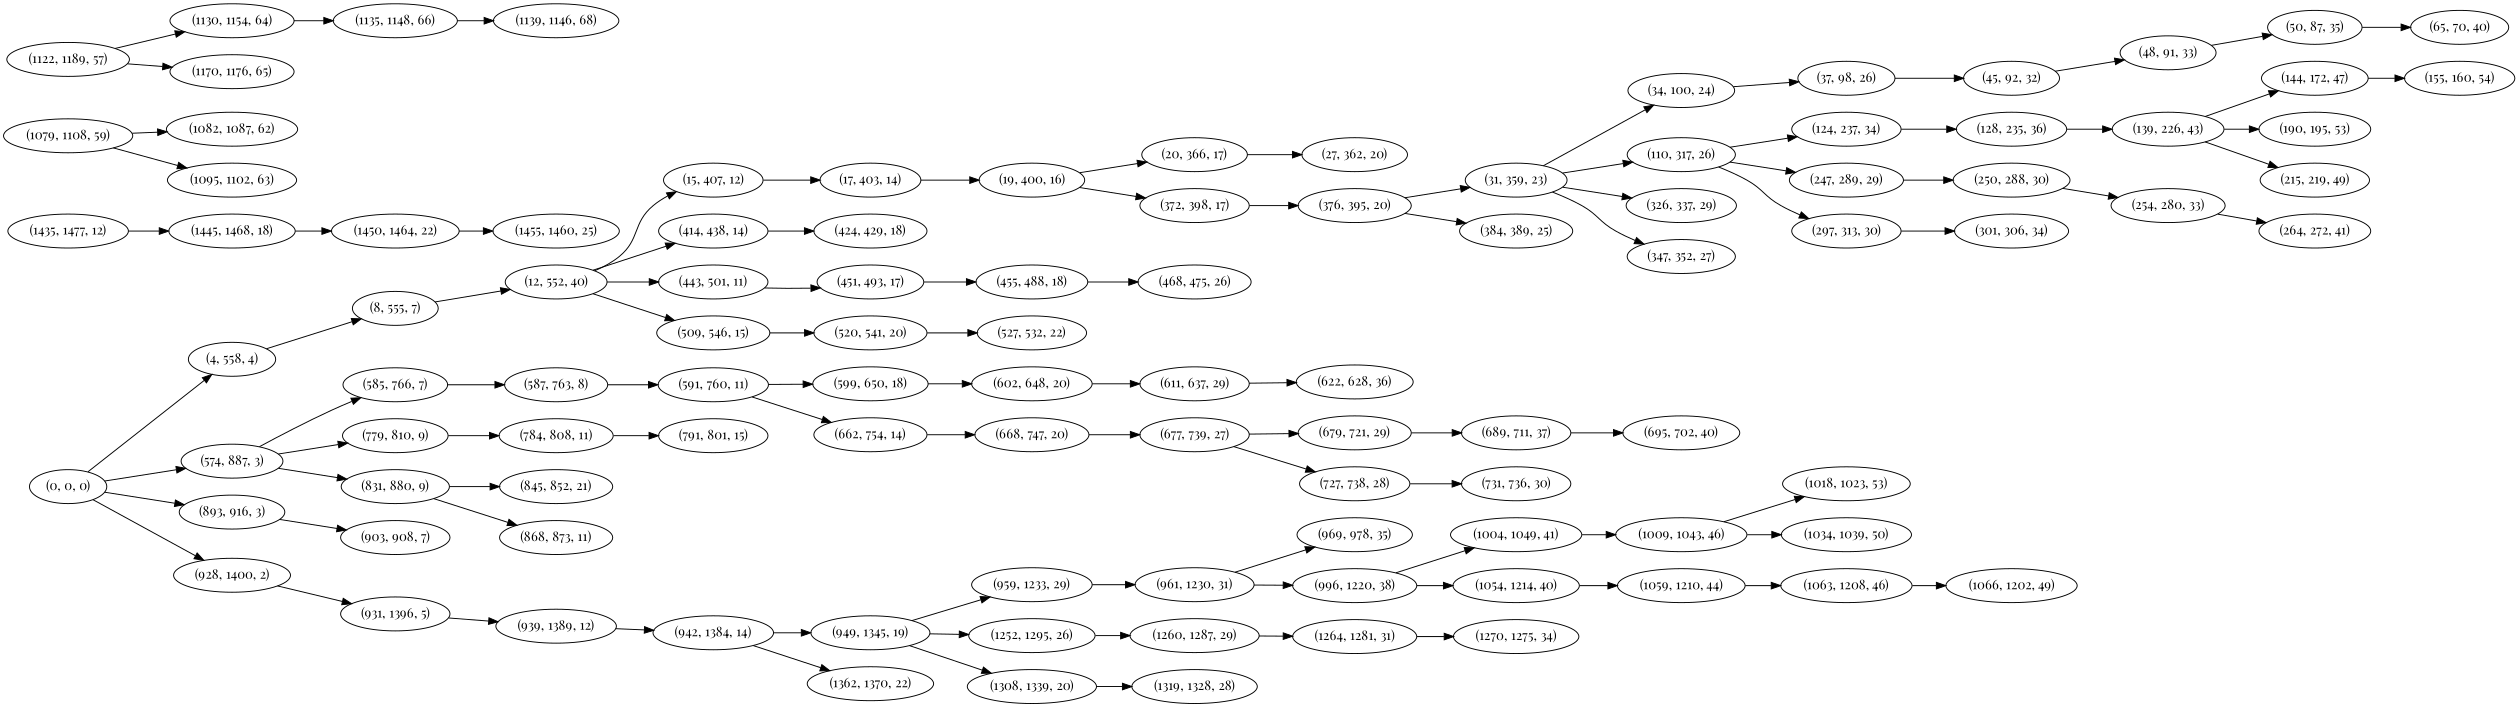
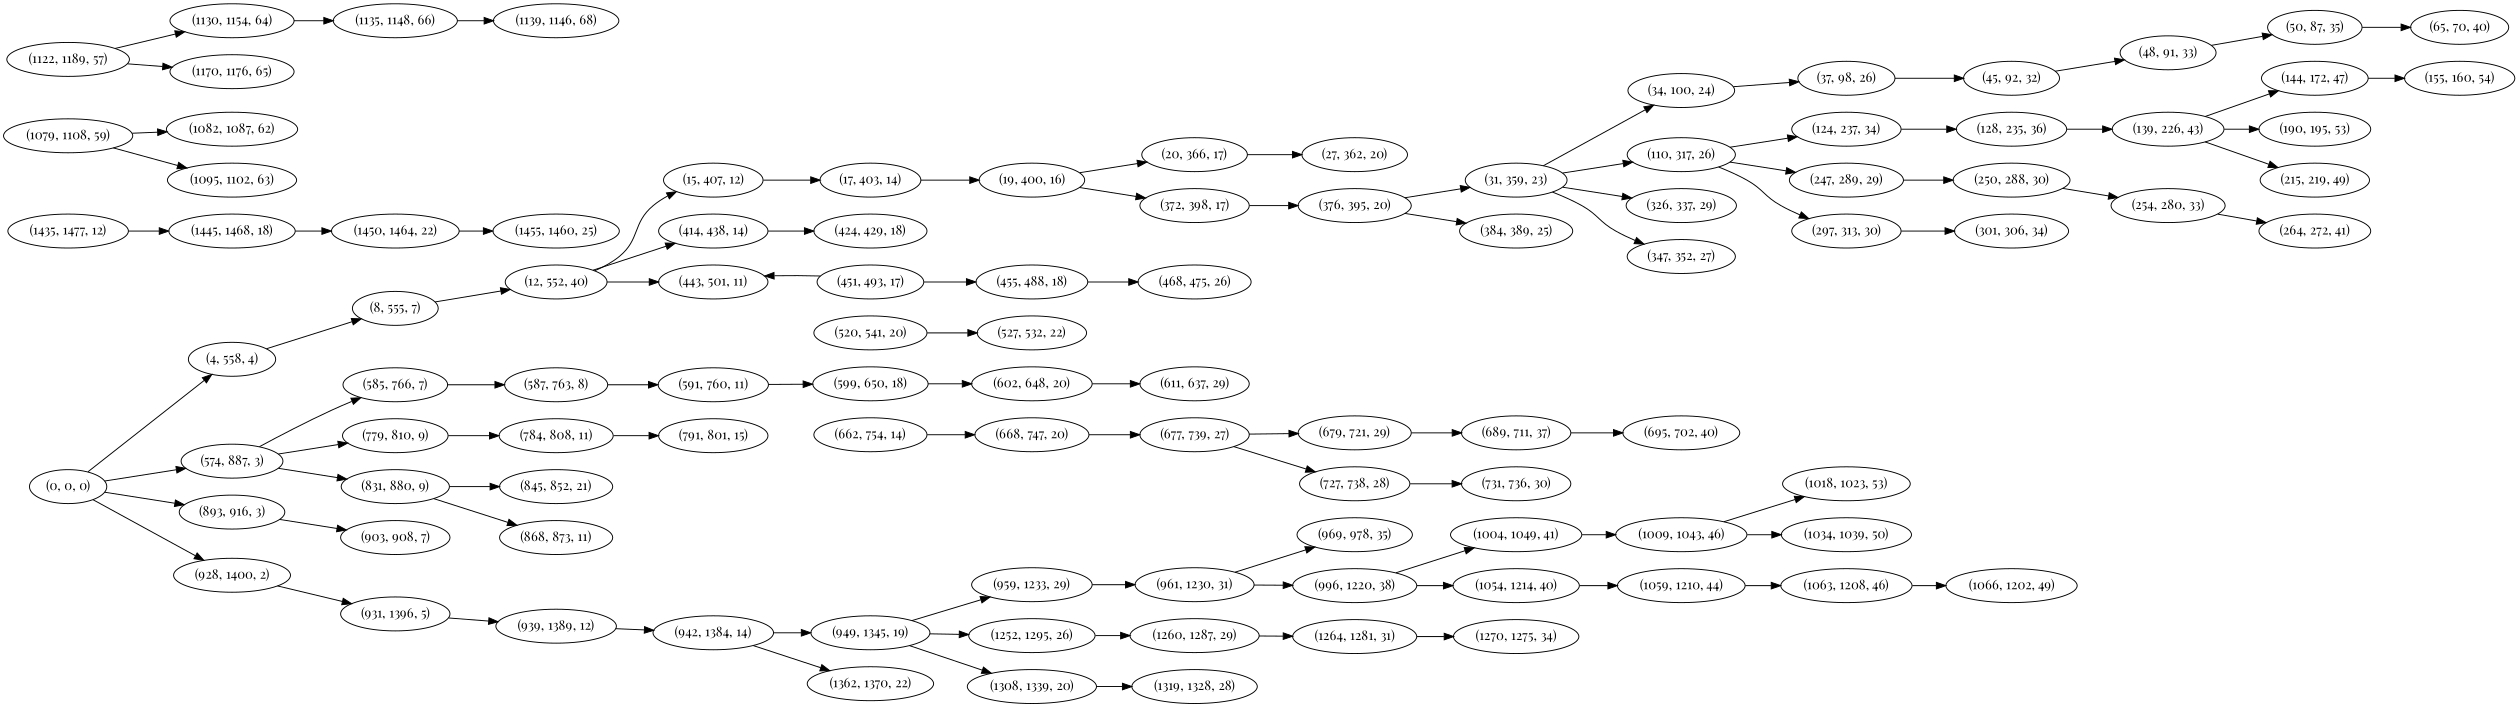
(788, 288) -> (797, 276)
(713, 333) -> none
(1355, 382) -> none
(787, 408) -> none
